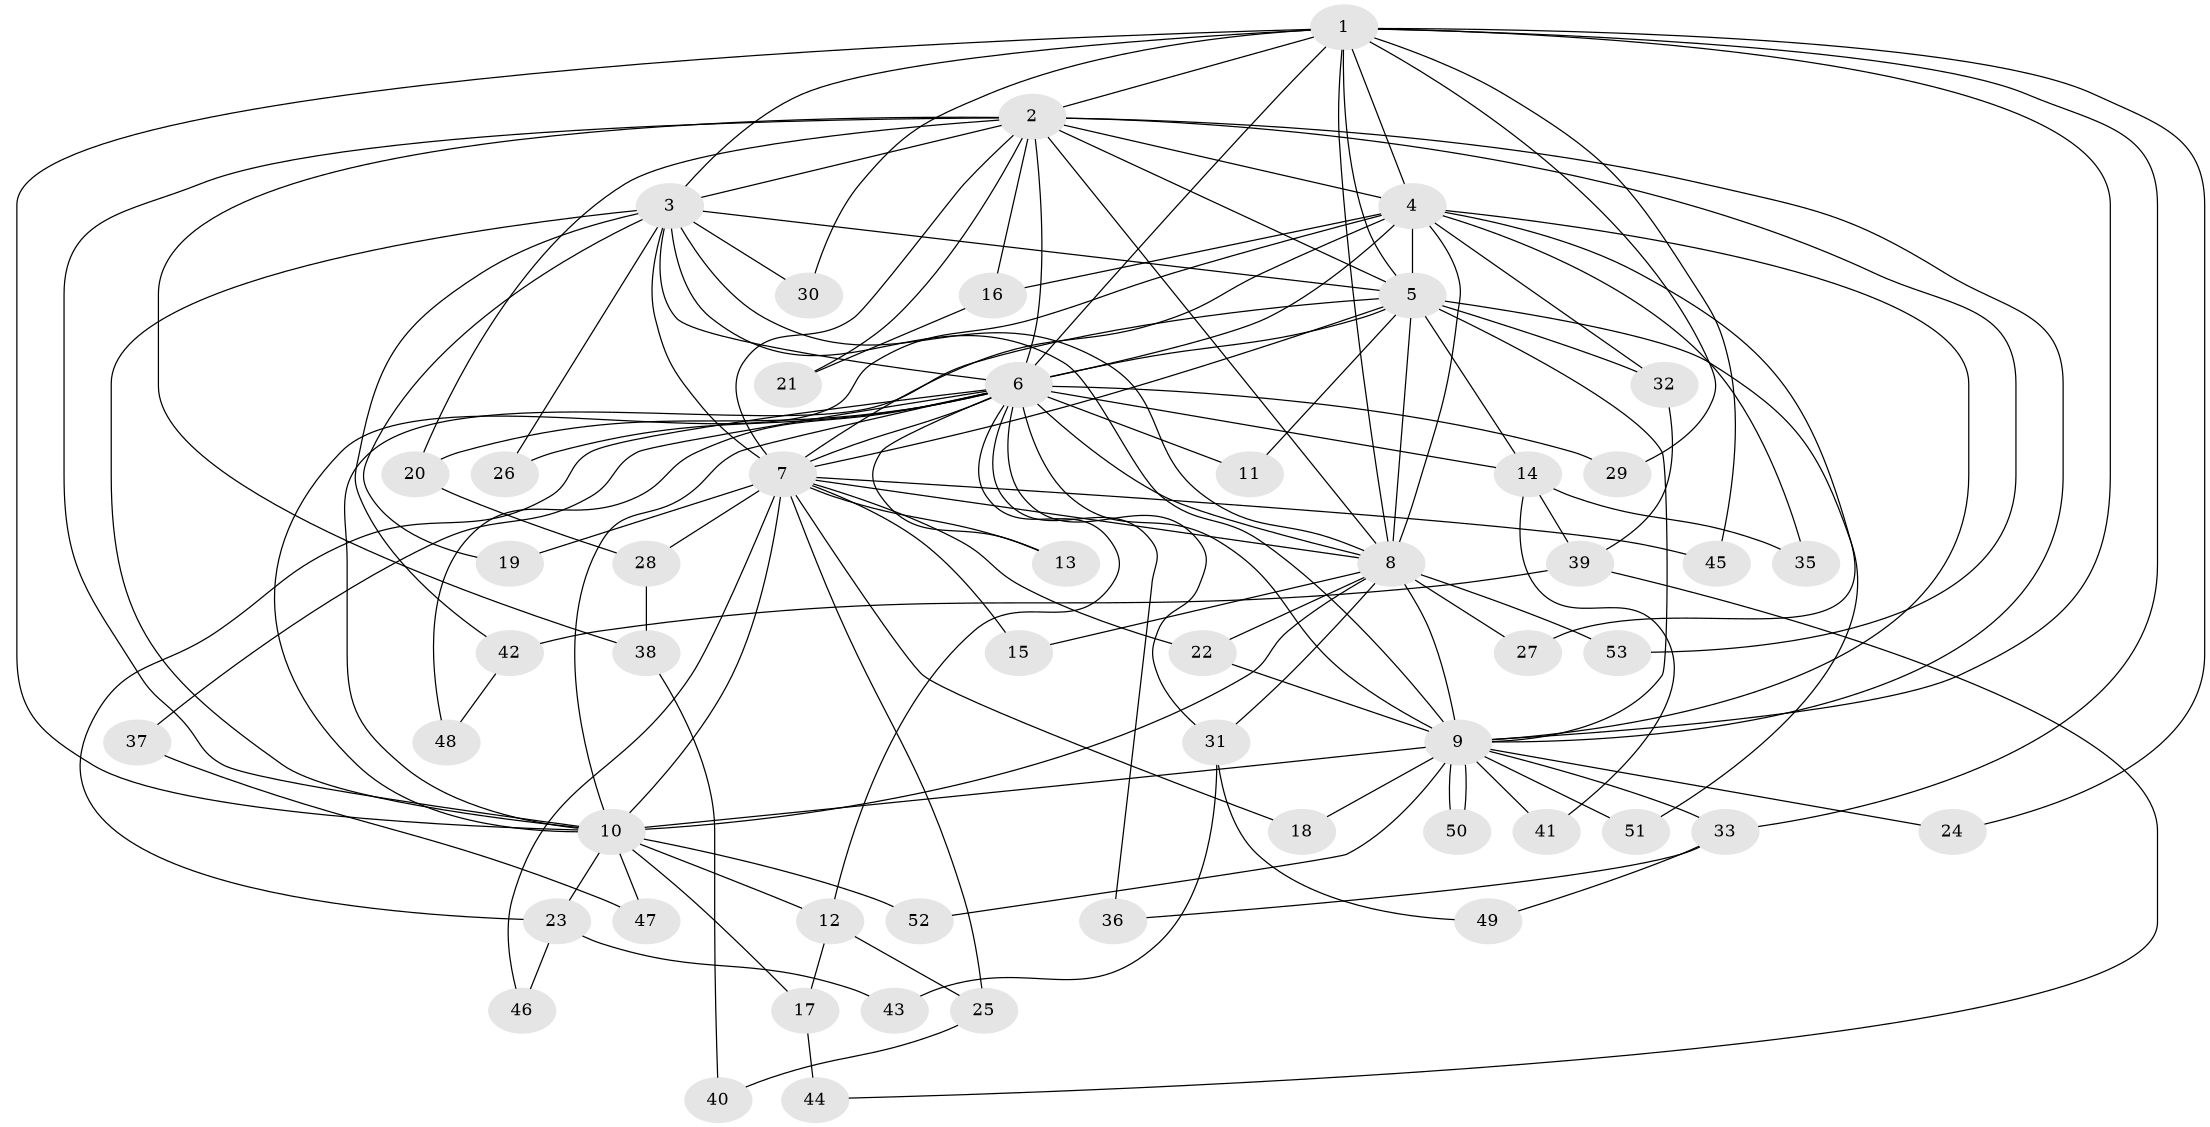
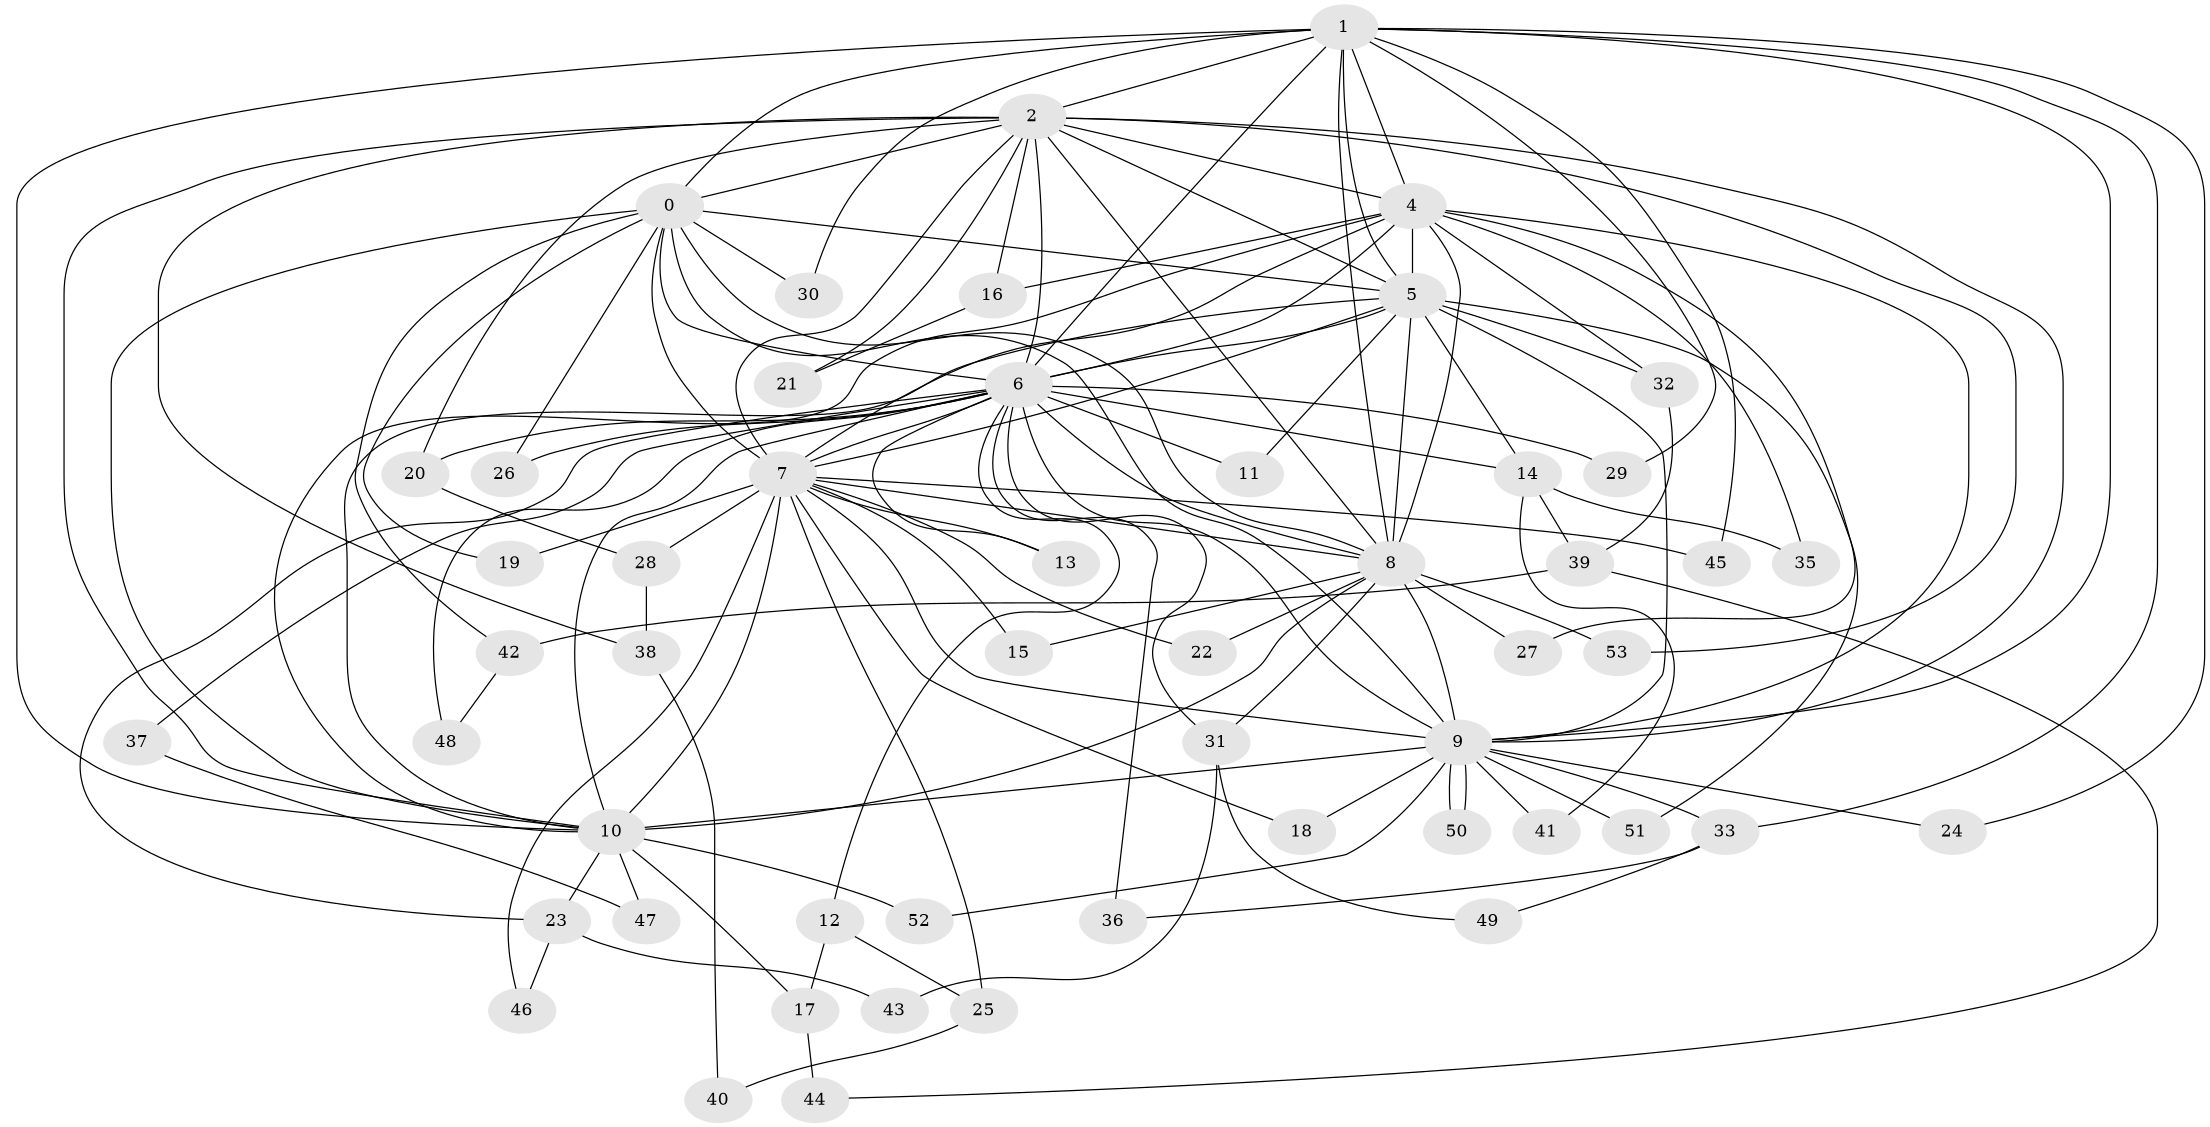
(670, 206) -> (670, 206)
(1331, 698) -> (1073, 693)
(725, 877) -> none
